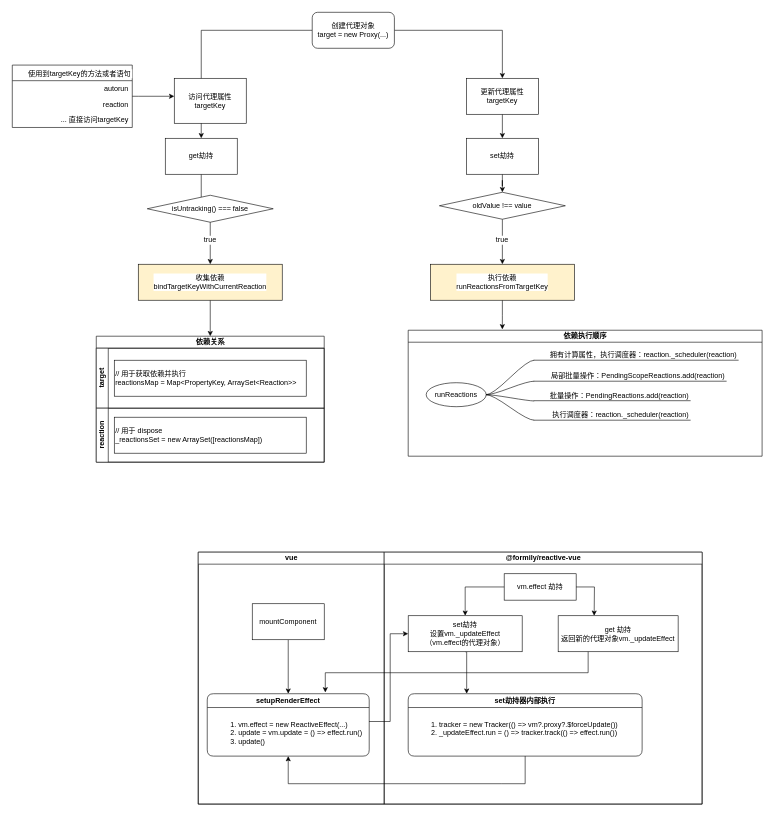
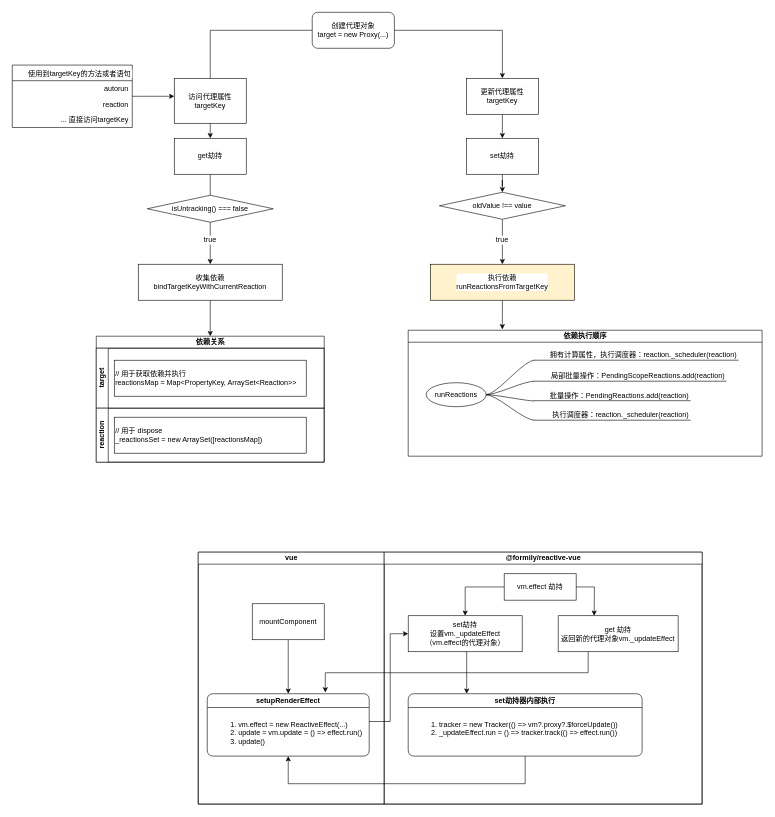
(201, 156) -> (210, 156)
(210, 282) -> (210, 282)
